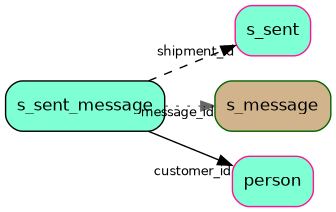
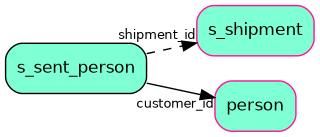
(273, 31) -> (255, 31)
(85, 106) -> (76, 68)
(273, 106) -> none
